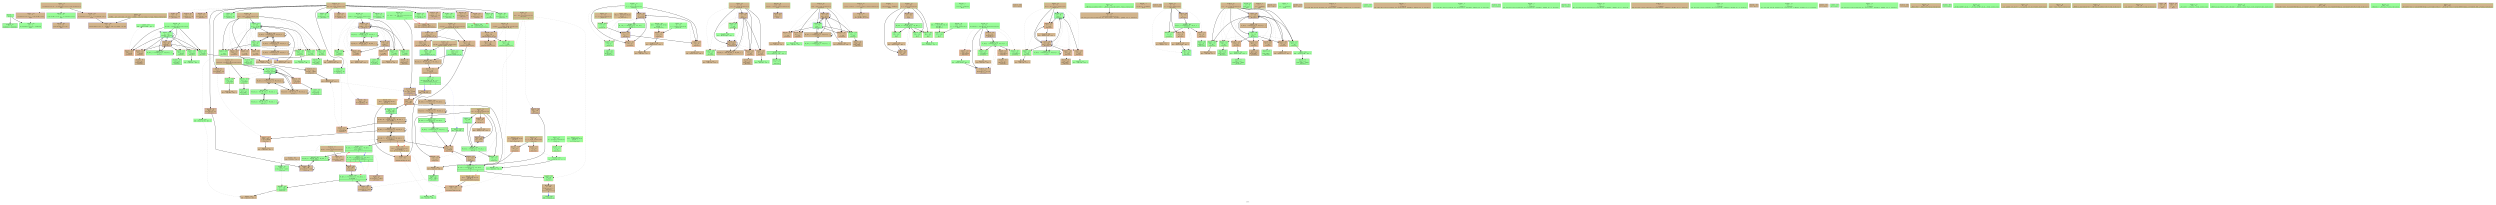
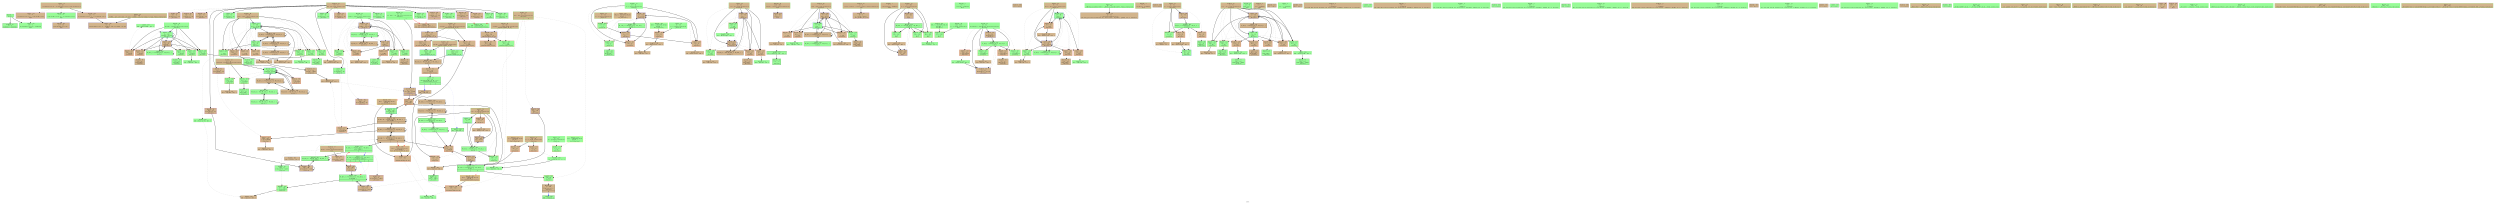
(1006, 36) -> (1006, 36)
(271, 58) -> (271, 58)
(316, 92) -> none
